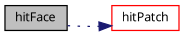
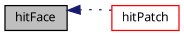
(83, 26) -> (96, 10)
